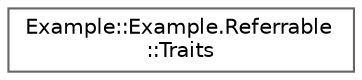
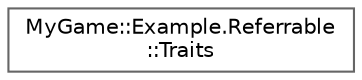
(181, 40) -> (181, 40)
